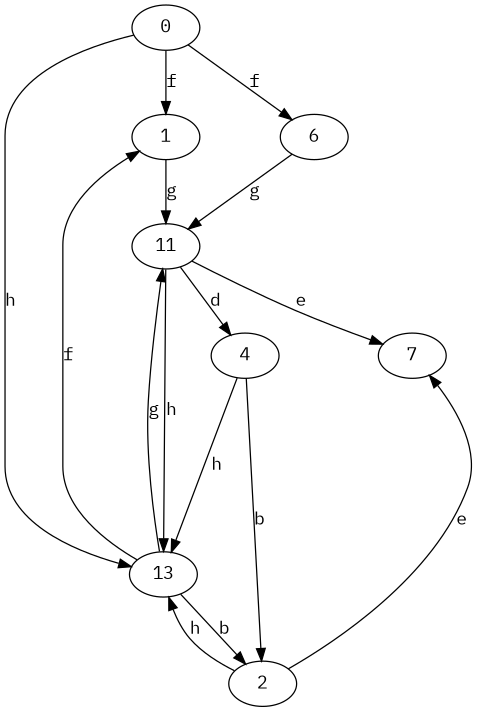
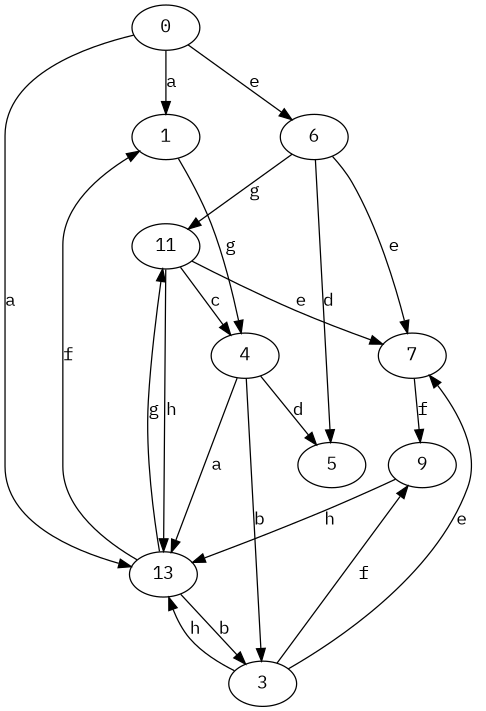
(172, 82) -> (172, 82)
(255, 82) -> (255, 82)
(166, 185) -> (216, 237)
none -> (377, 235)
(11, 301) -> (11, 301)
(216, 301) -> (216, 301)
(217, 465) -> (217, 465)
none -> (332, 465)
none -> (422, 465)
(263, 684) -> (263, 684)
